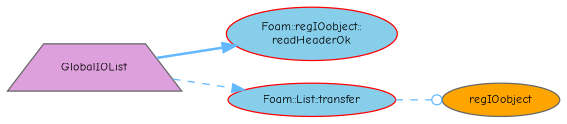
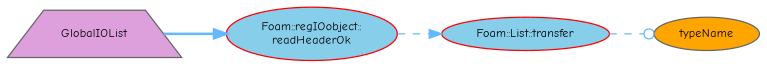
(202, 84) -> (413, 34)
(501, 100) -> (707, 34)
